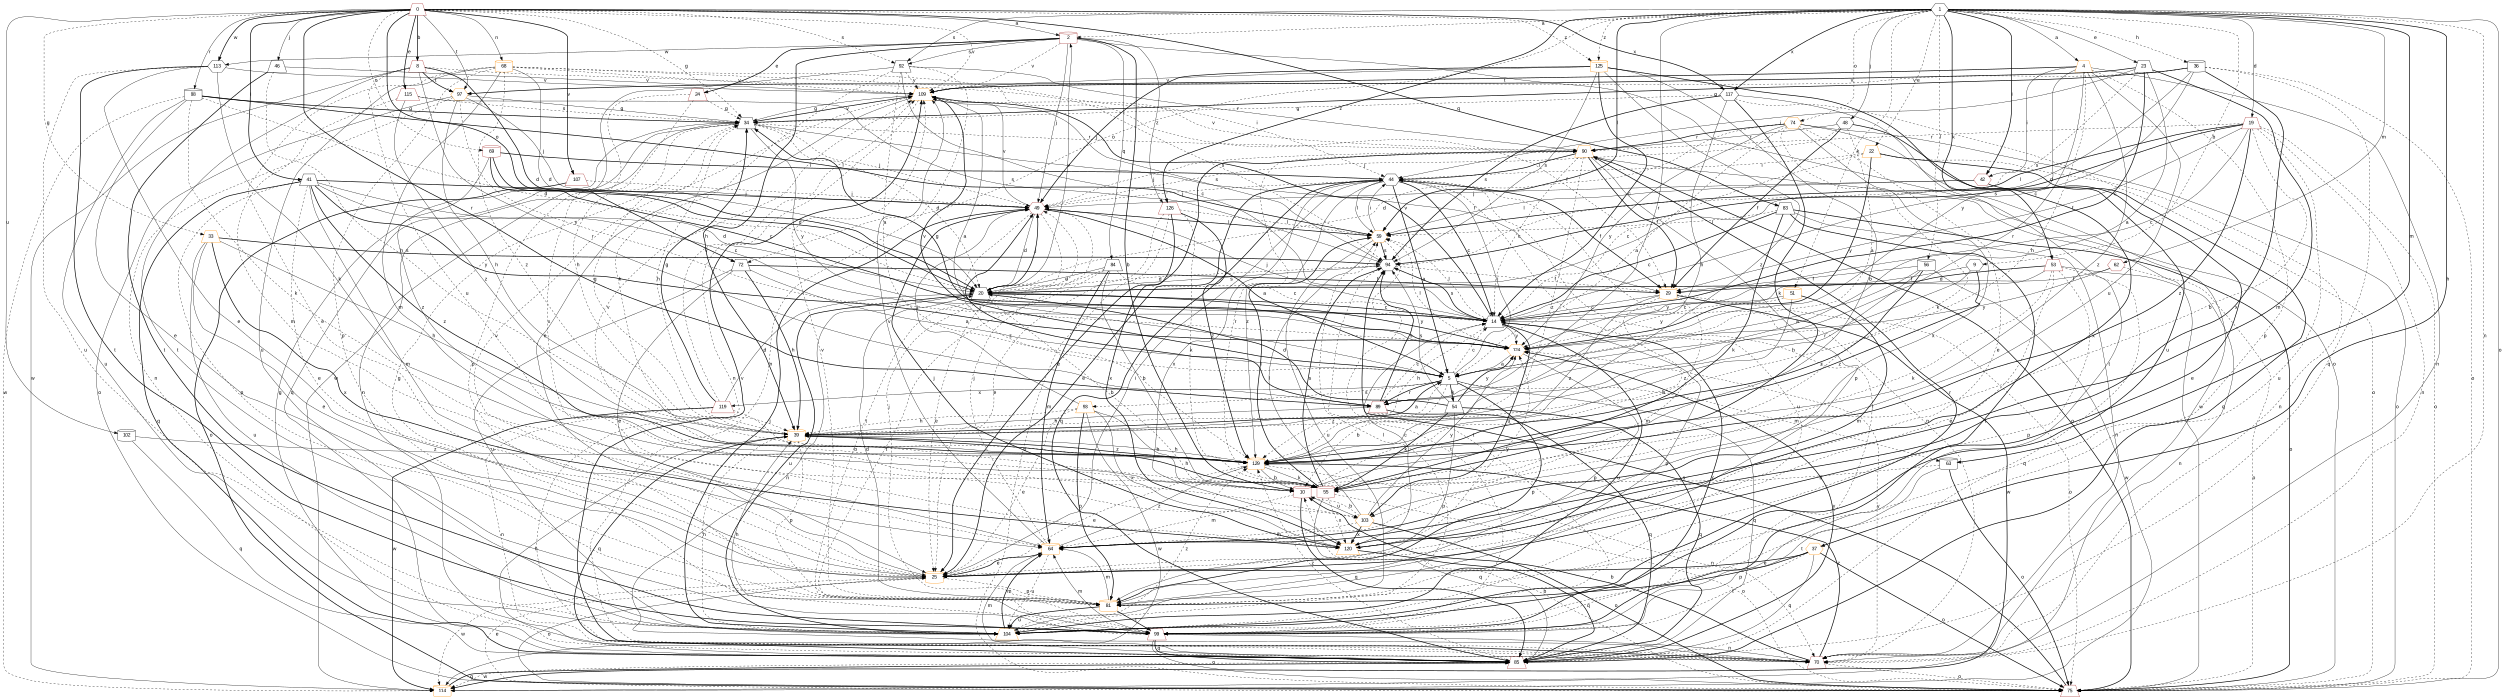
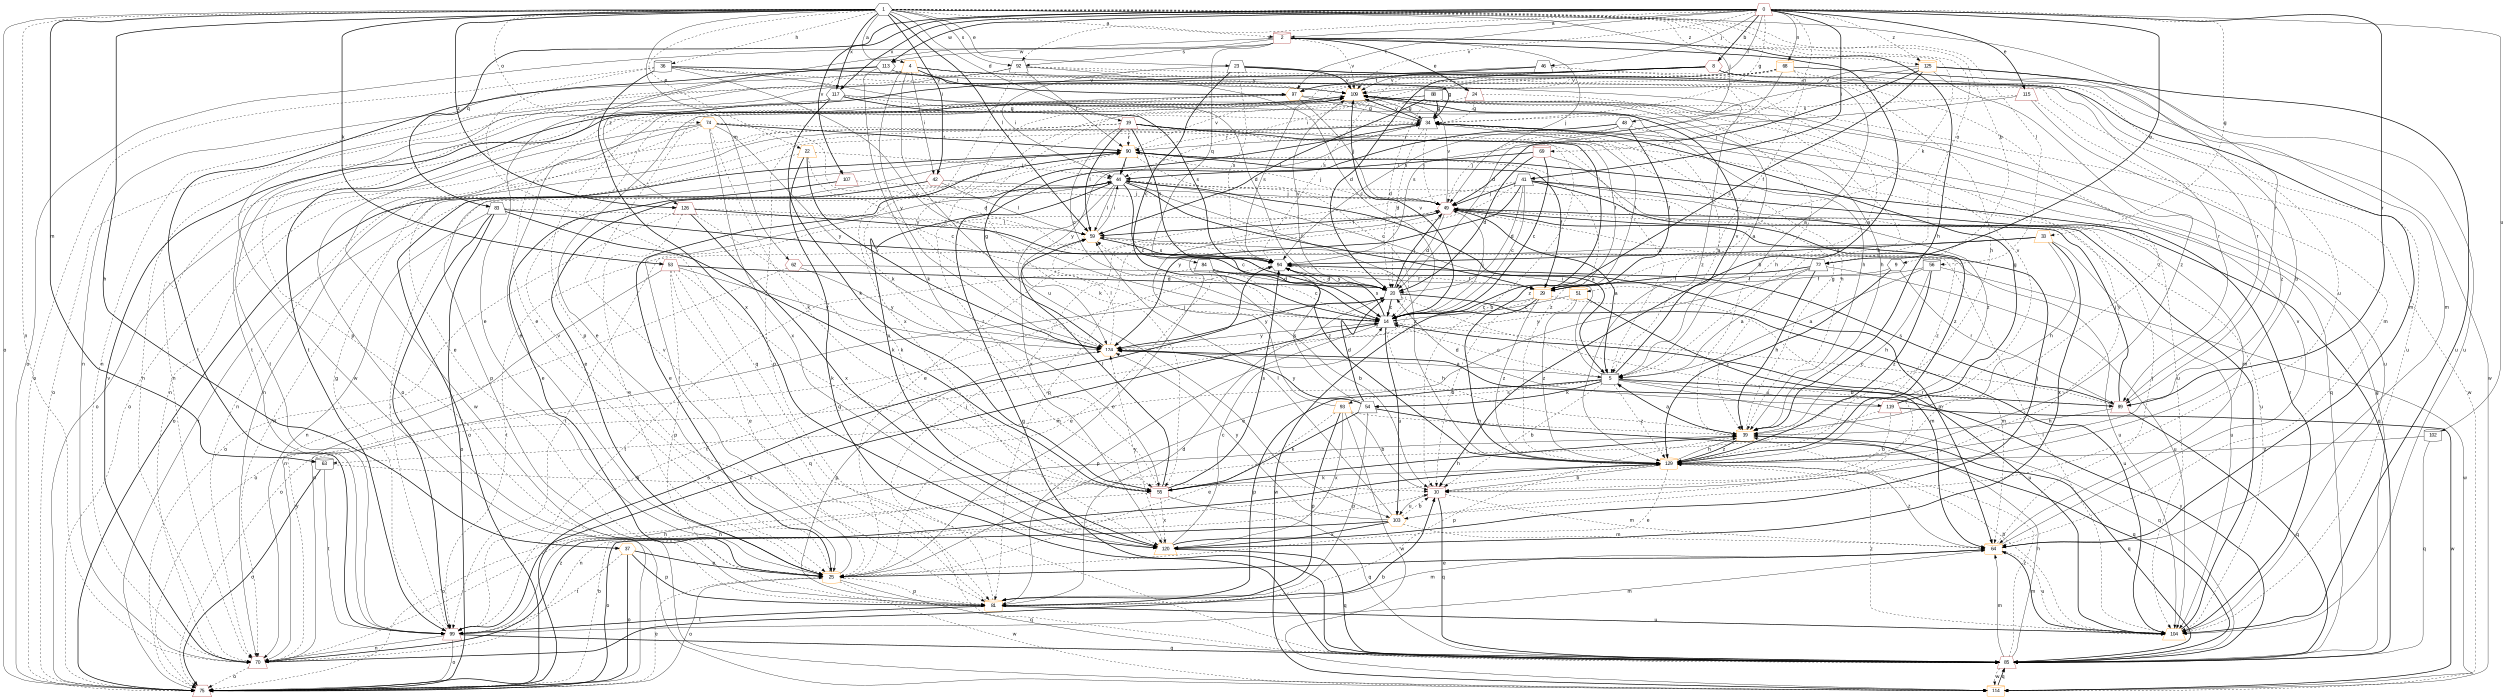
(417, 66) -> (1714, 66)
(1063, 197) -> (1298, 209)
(1449, 379) -> (1610, 379)
(1698, 645) -> (1270, 650)
